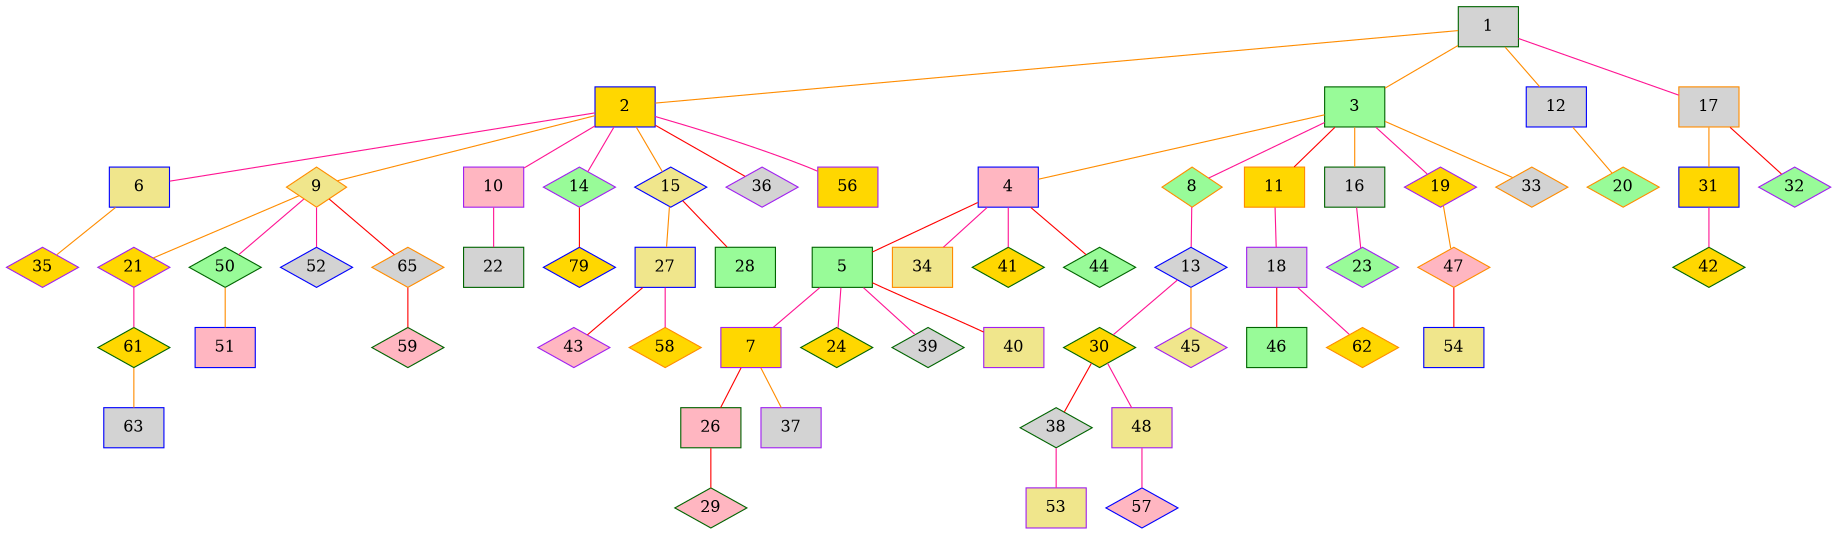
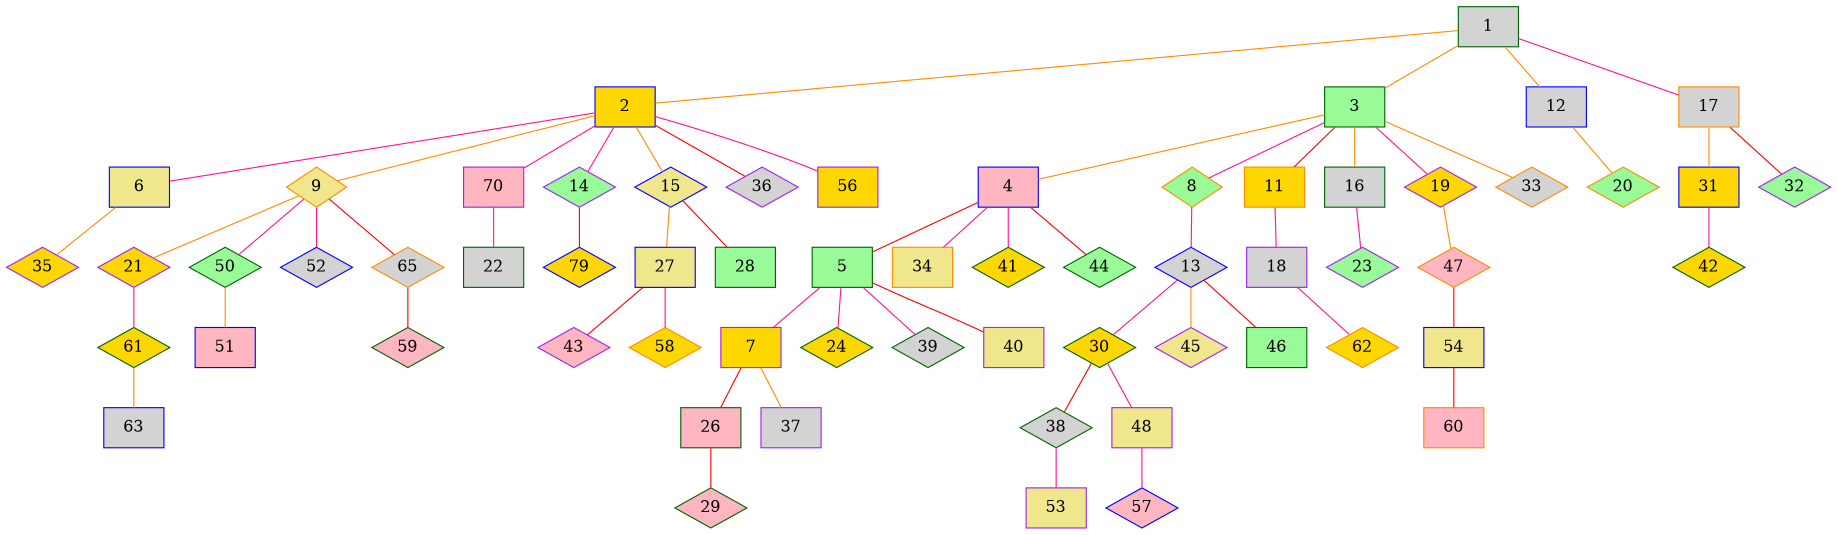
(494, 187) -> (494, 187)
(1277, 308) -> (1230, 304)
none -> (1454, 428)
